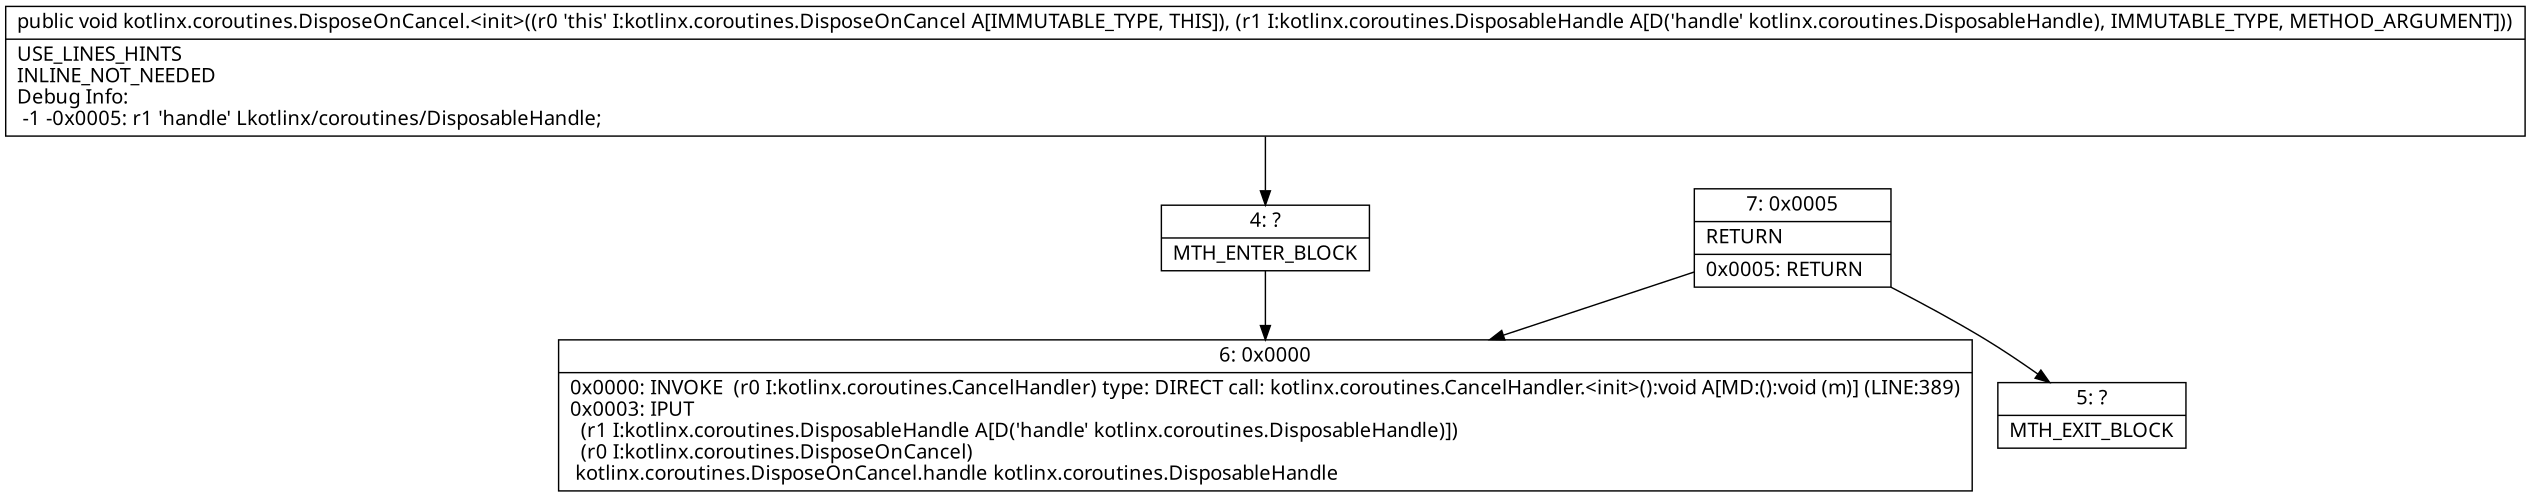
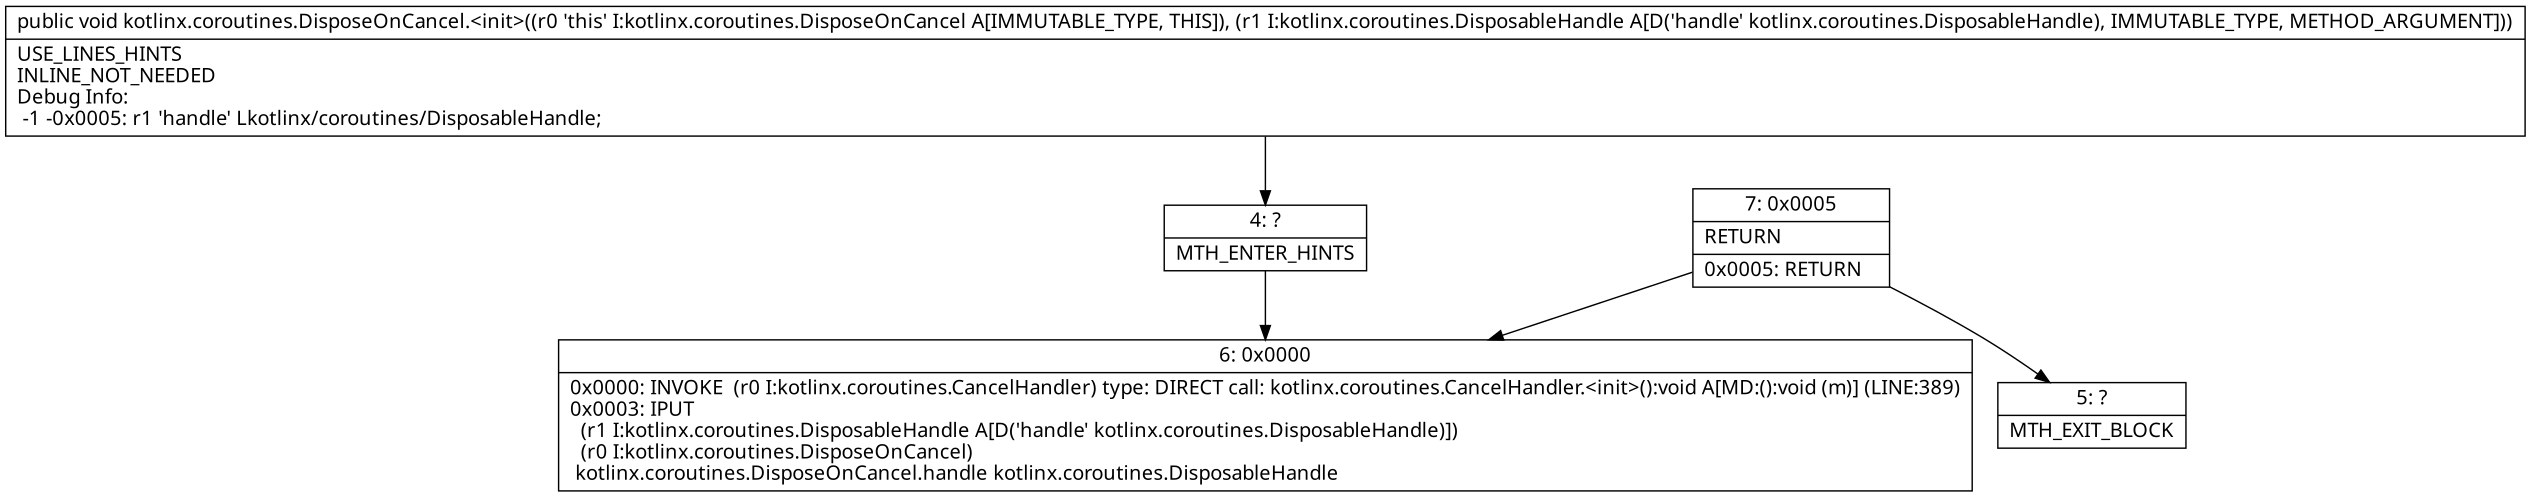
(1265, 254) -> (1265, 254)
